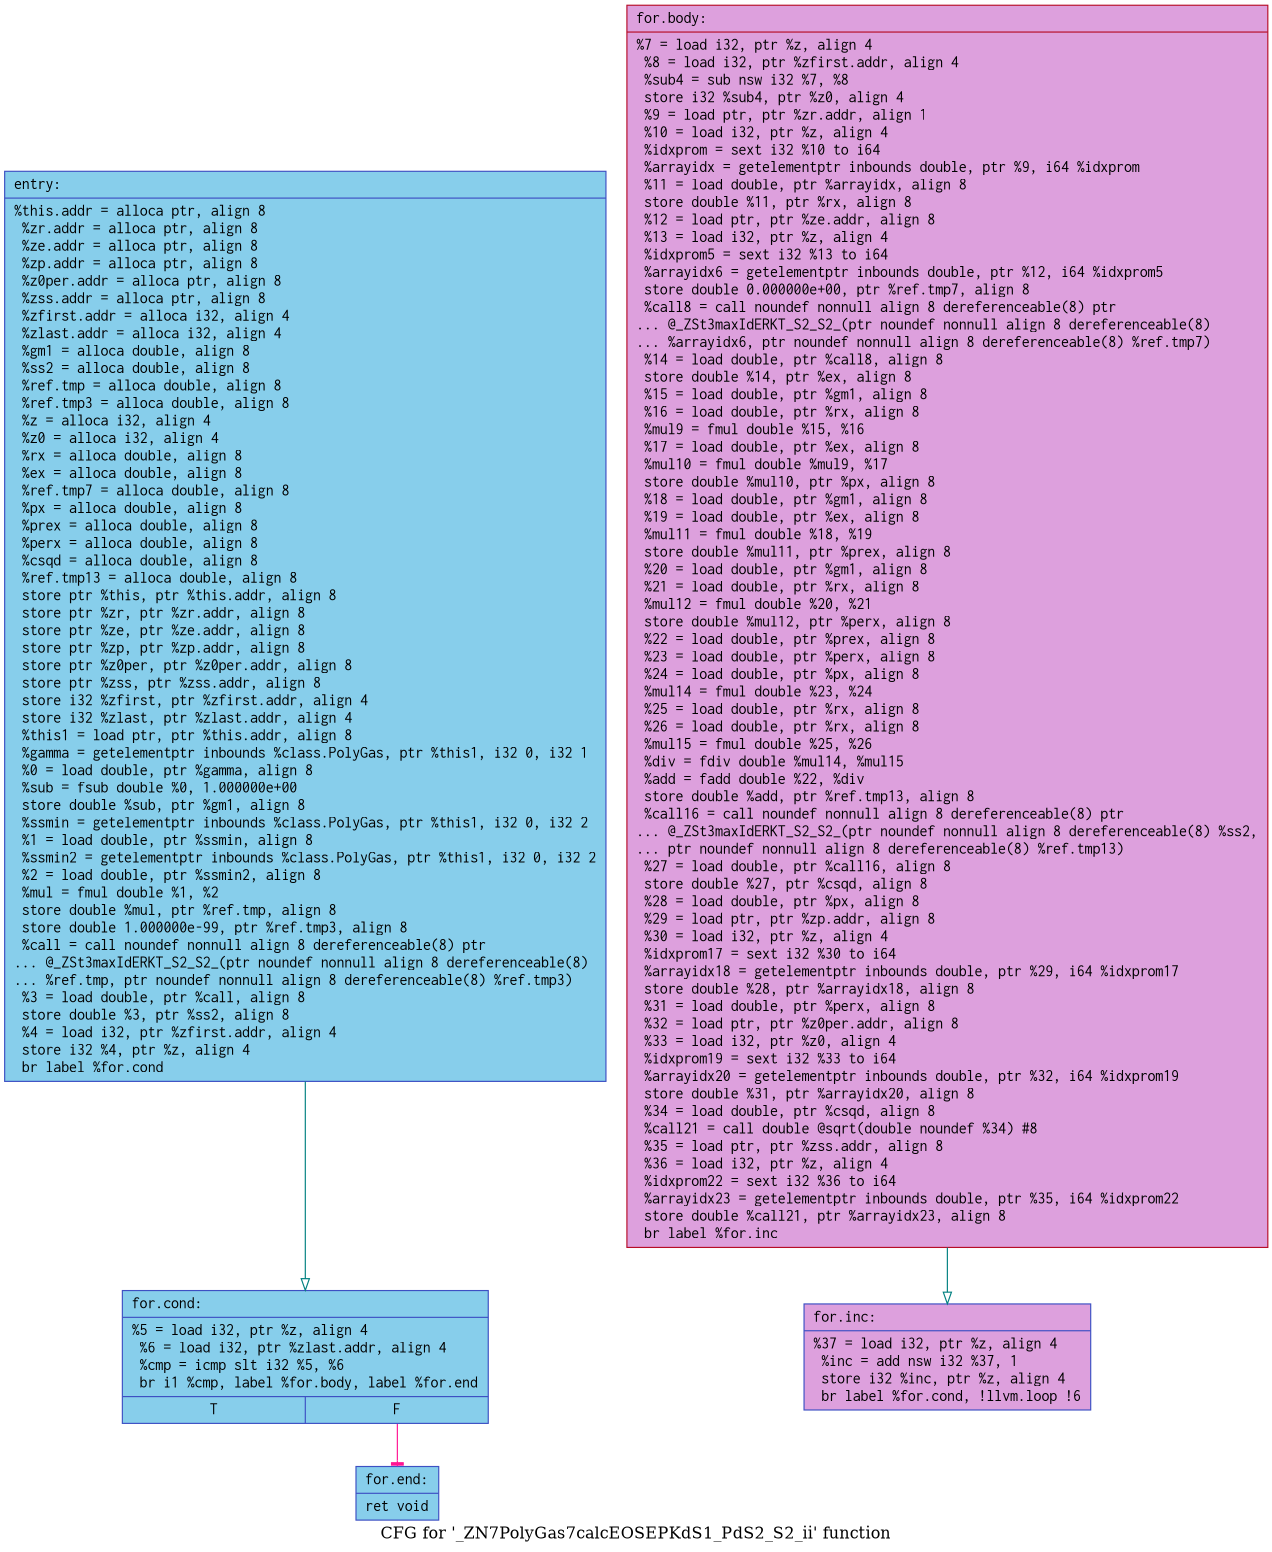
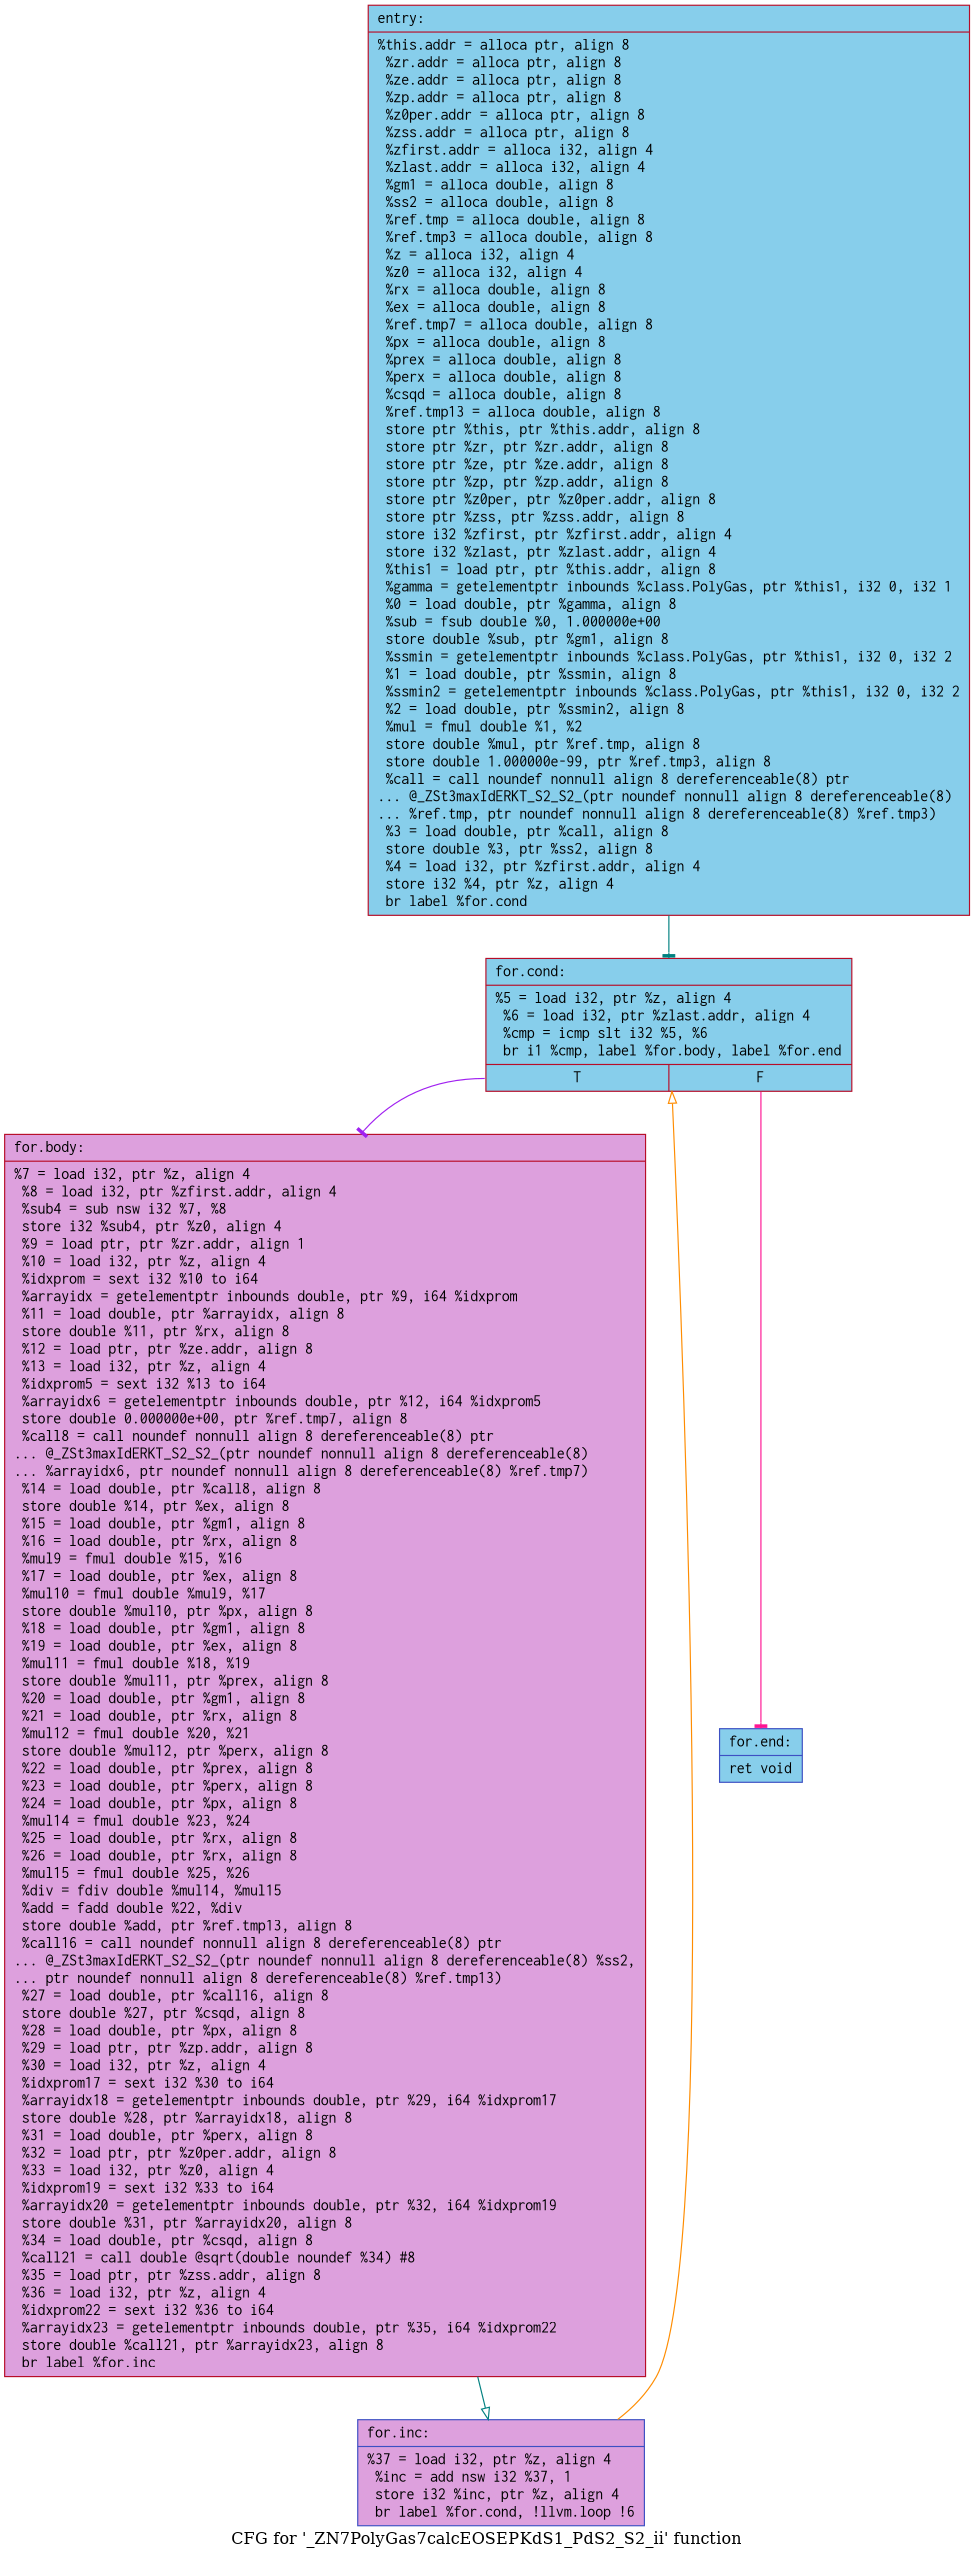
(305, 626) -> (669, 460)
none -> (419, 1091)
(305, 1180) -> (669, 934)
(305, 1357) -> (669, 1025)
none -> (692, 1770)
